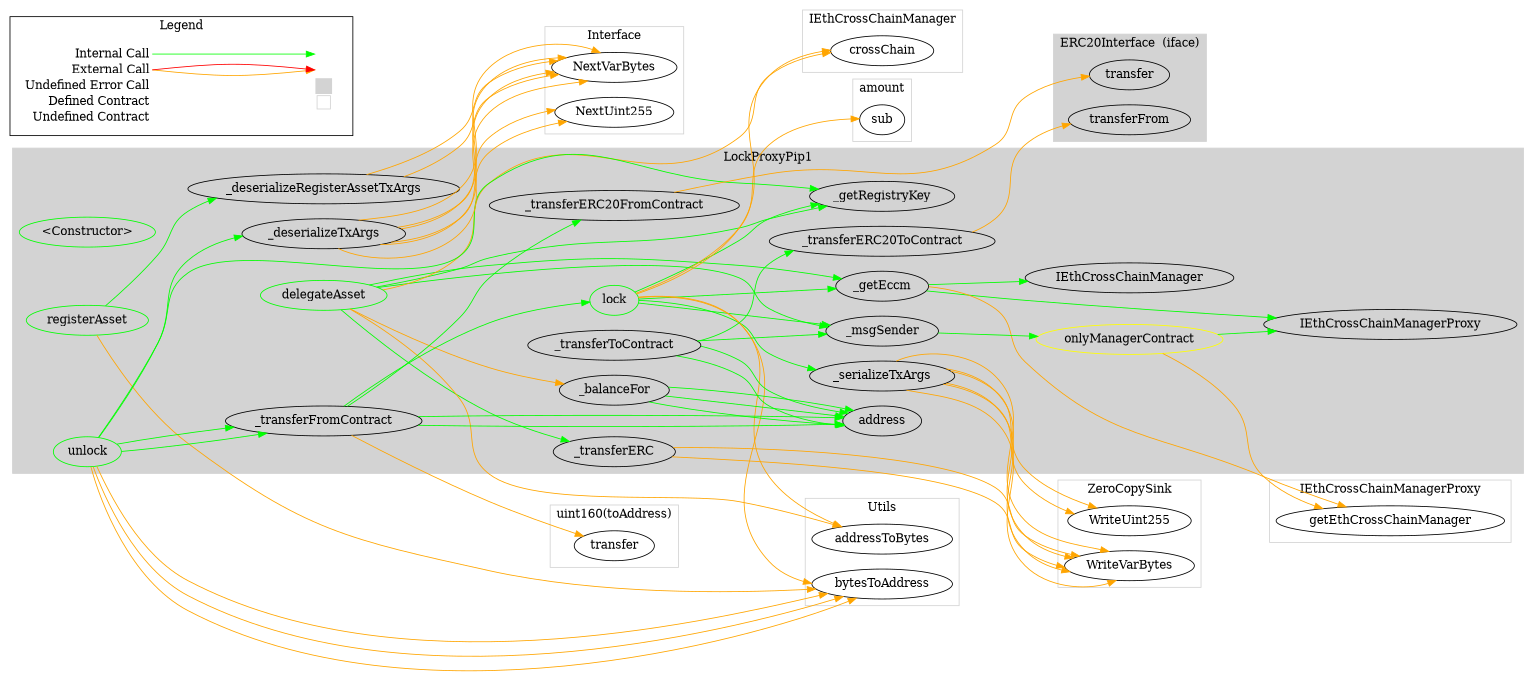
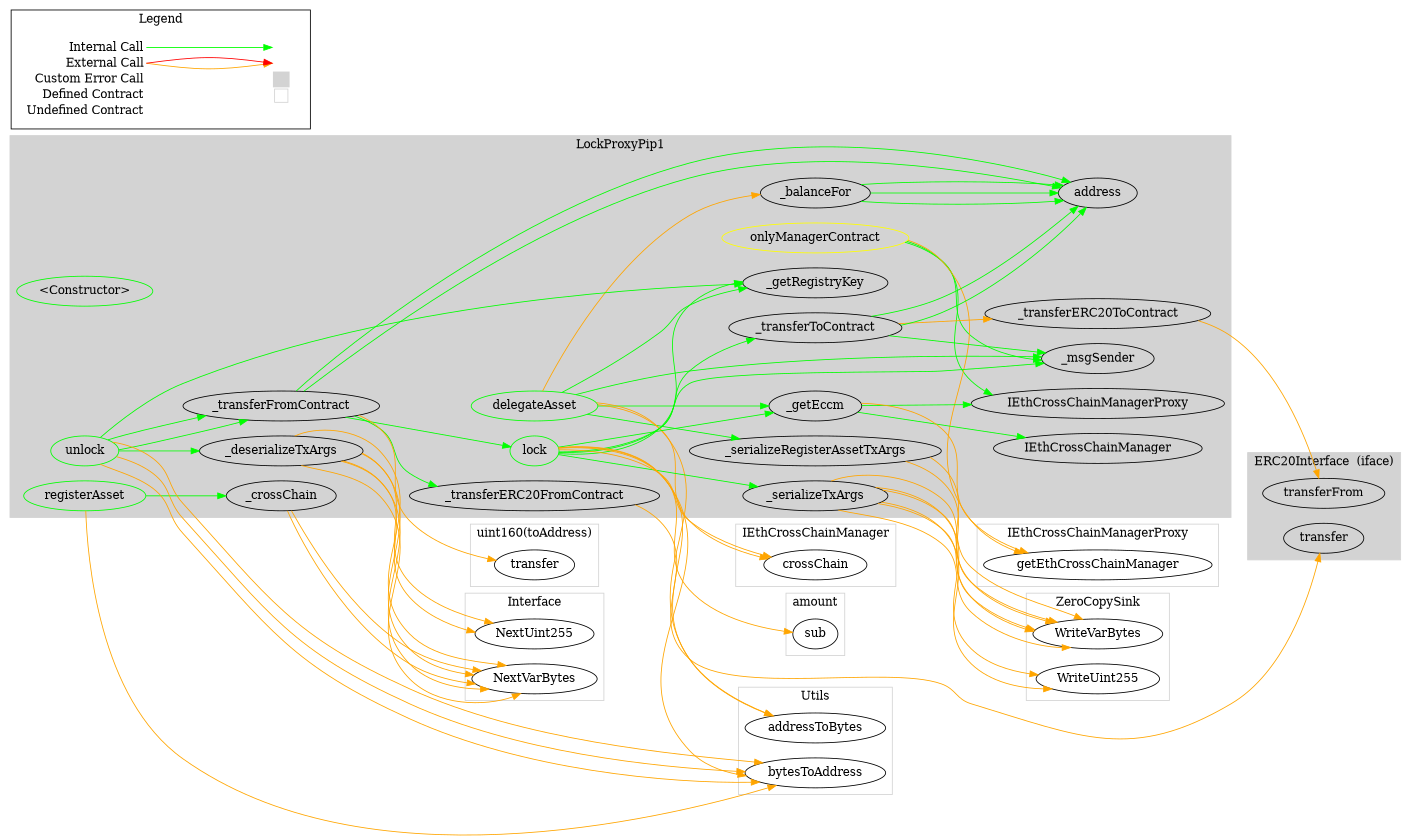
(87, 86) -> (89, 79)
(324, 189) -> (281, 496)
(751, 306) -> (941, 321)
(984, 335) -> (975, 339)
none -> (682, 380)
(614, 452) -> (815, 451)
